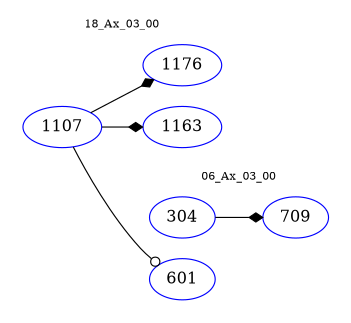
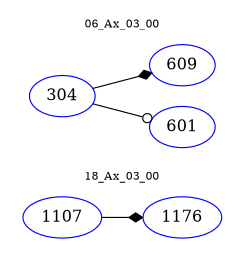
(182, 127) -> none
(108, 206) -> (118, 110)
(296, 217) -> (182, 65)
